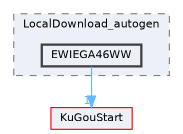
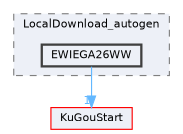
(92, 56) -> (92, 56)
